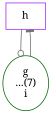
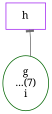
(21, 40) -> none
